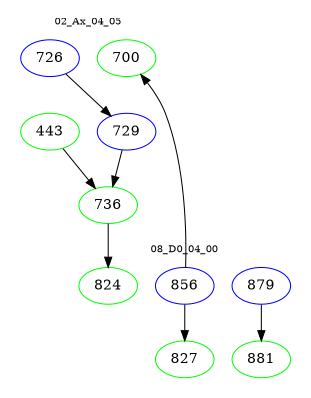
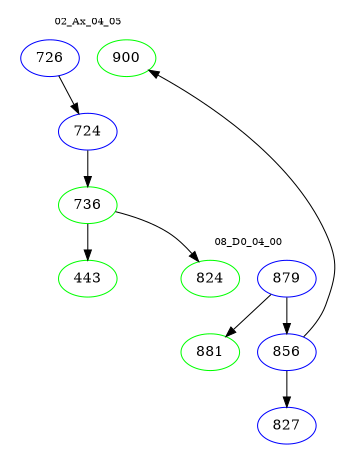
(127, 58) -> (127, 58)
(127, 132) -> (88, 132)
(76, 164) -> (88, 237)
none -> (287, 310)
(185, 359) -> (287, 426)
